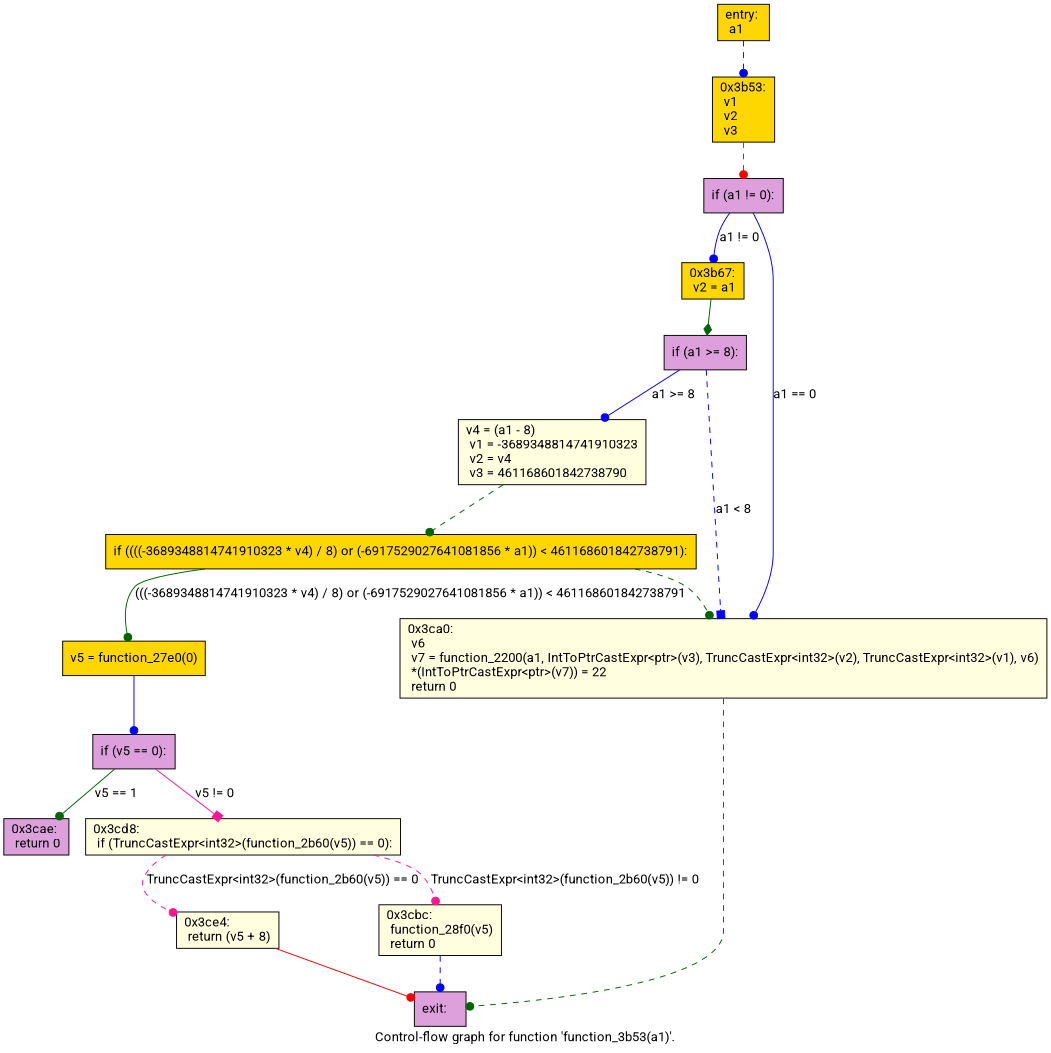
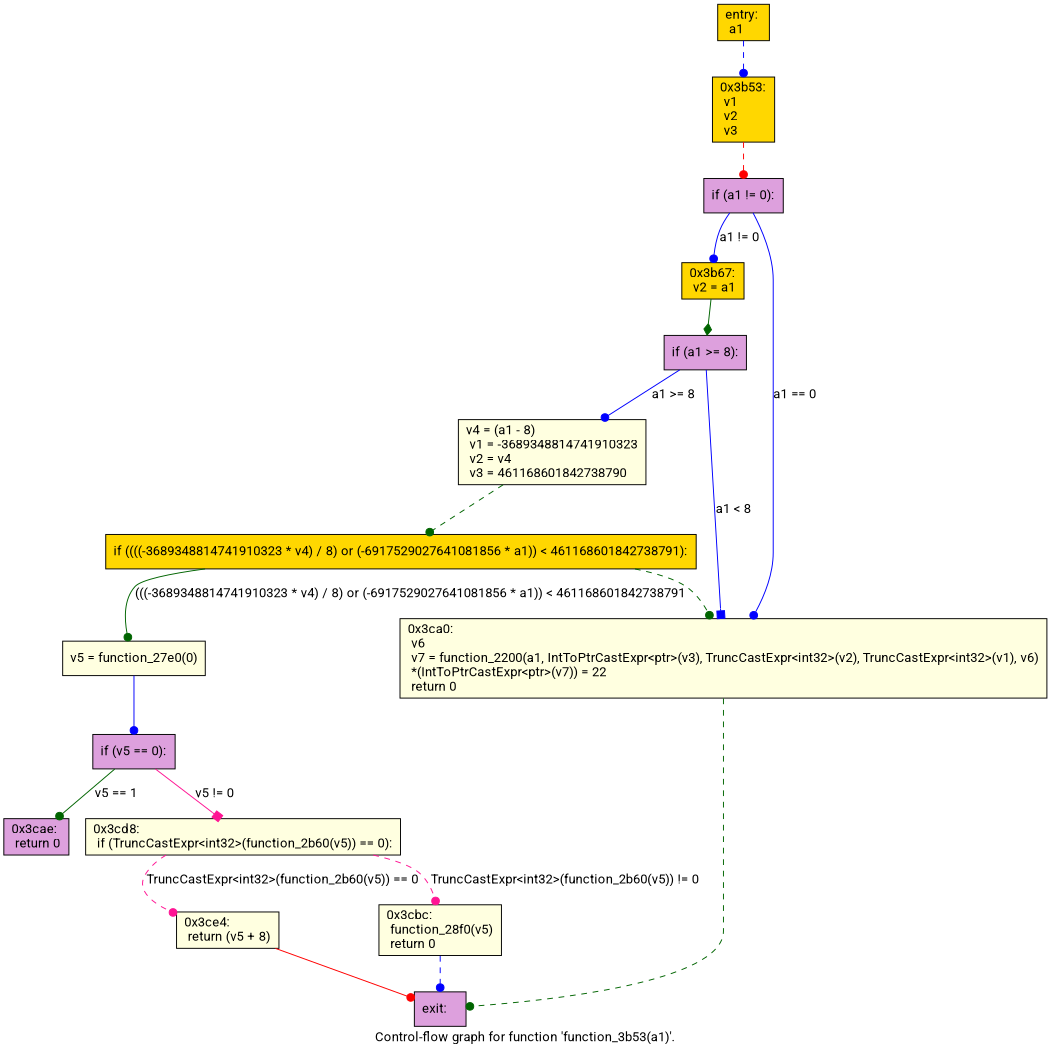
(713, 489) -> (713, 489)
(134, 658) -> (134, 658)
